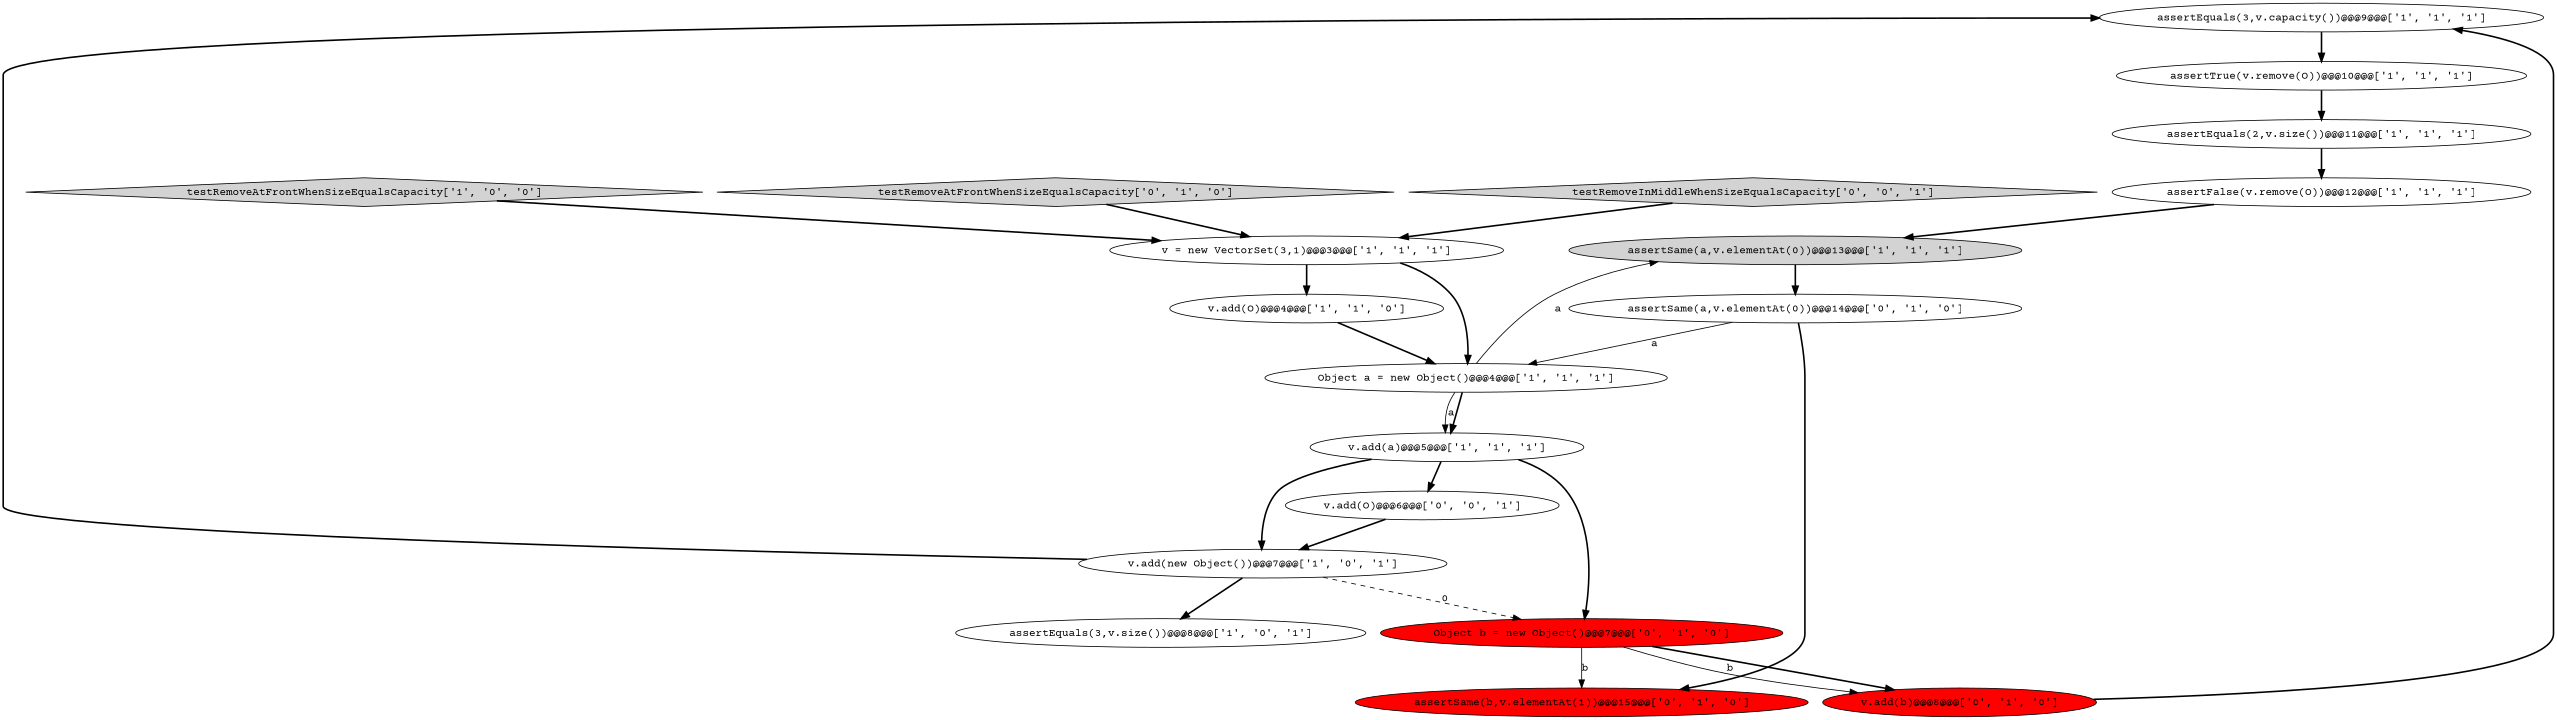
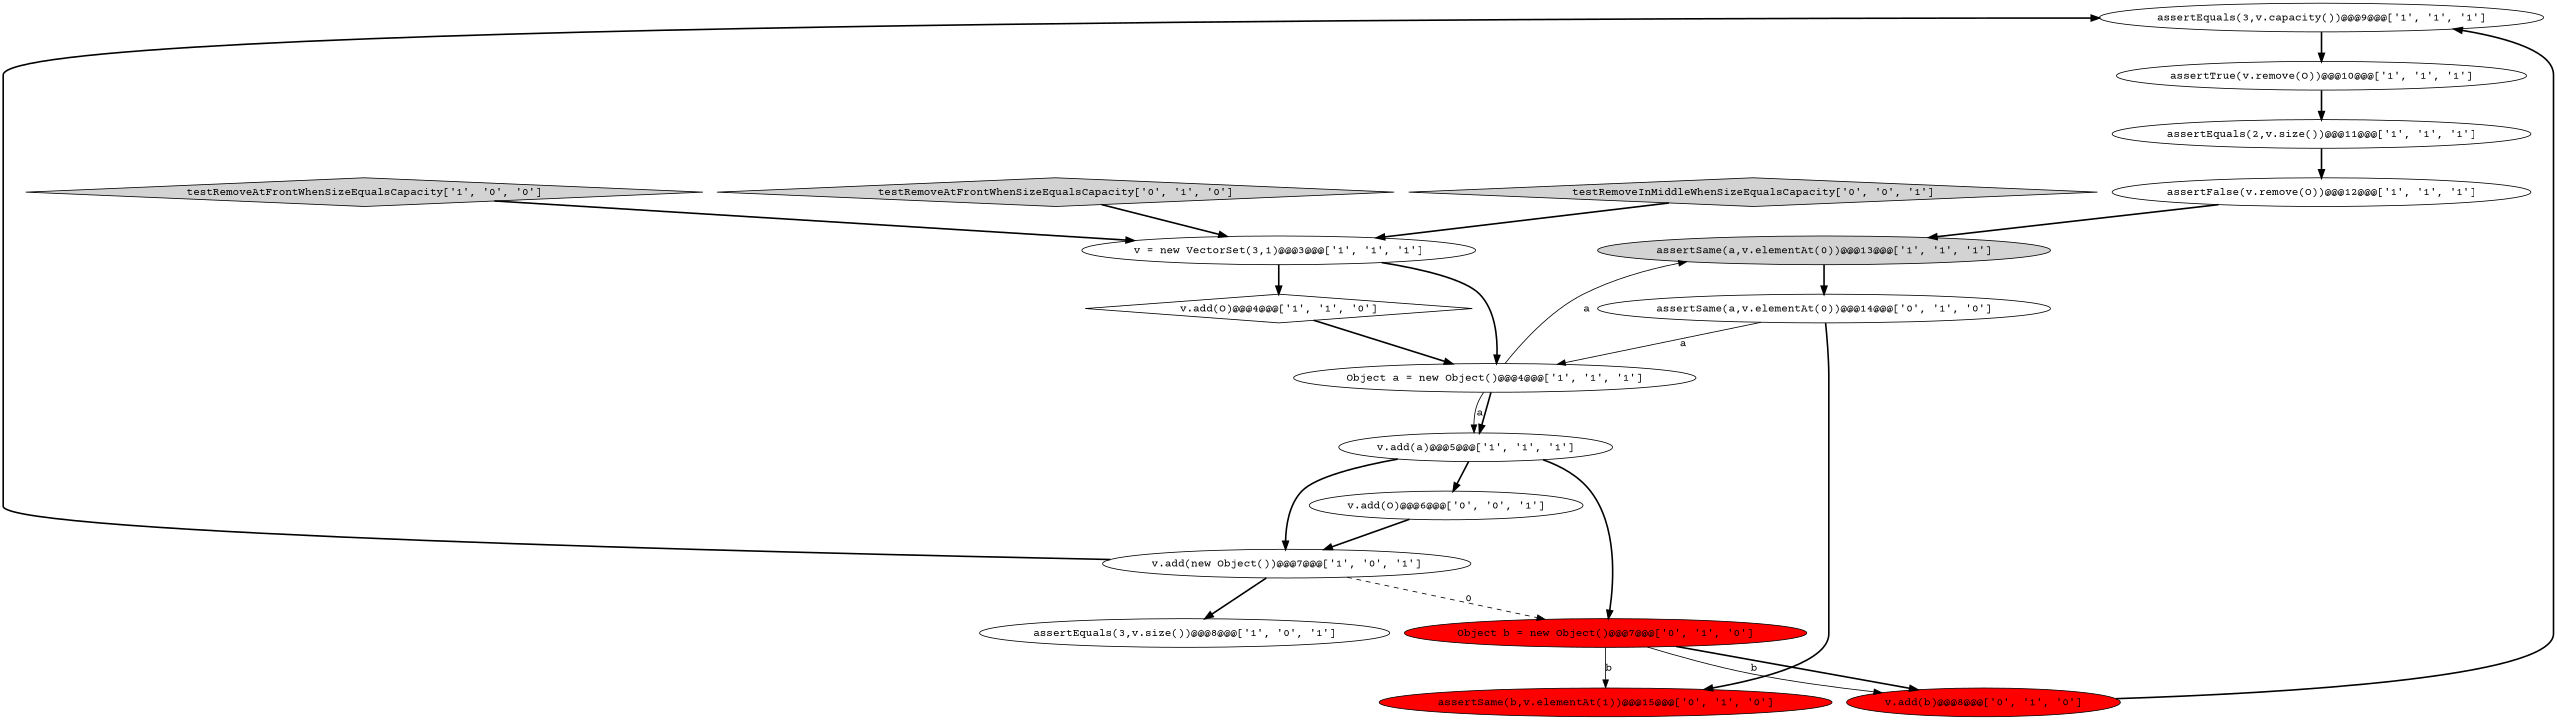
(1307, 309) -> (1279, 309)
